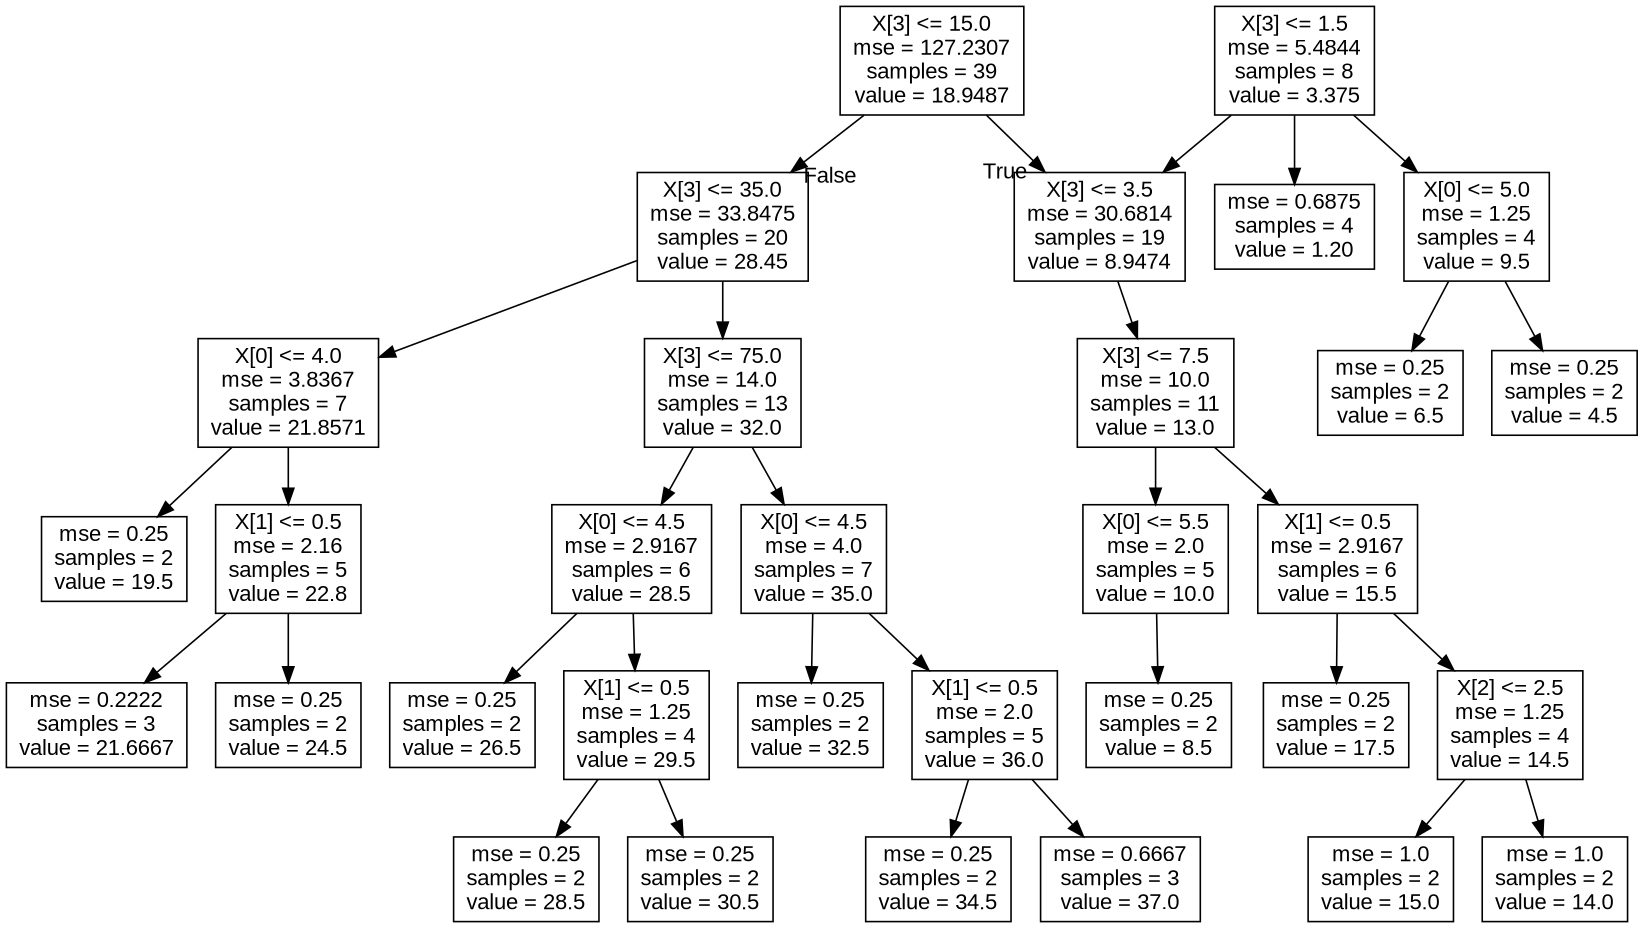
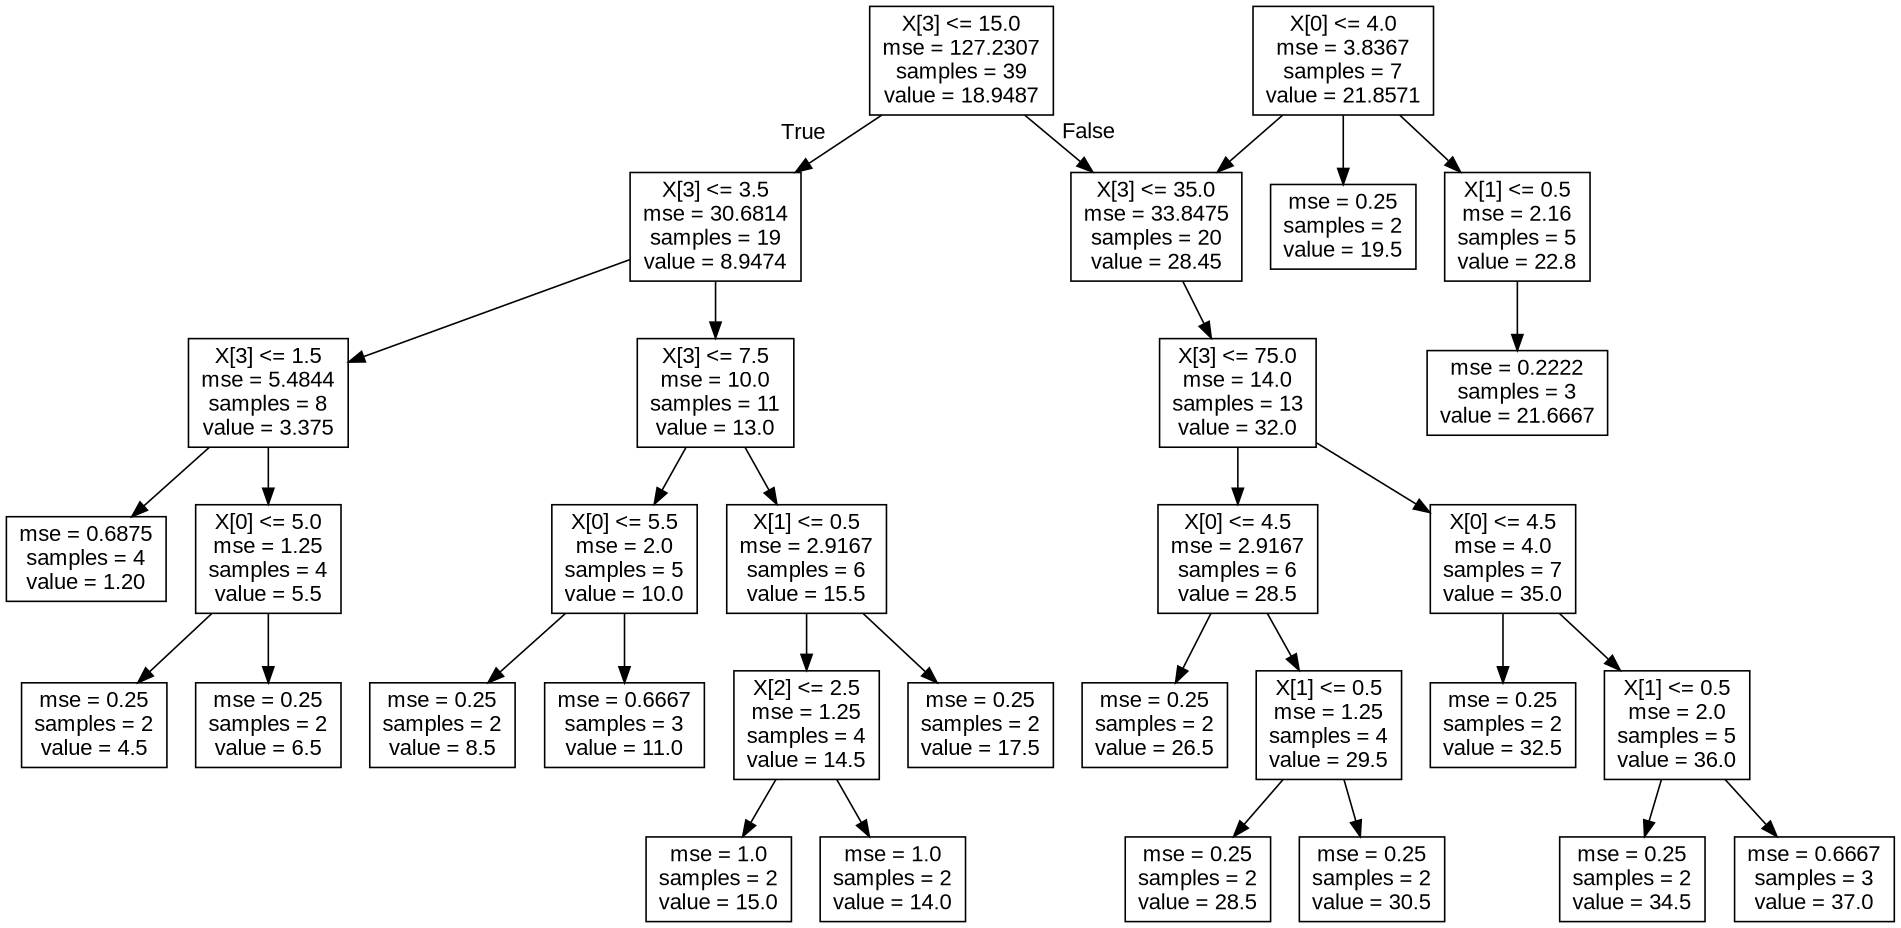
(1204, 138) -> (497, 308)
(1477, 227) -> (268, 559)
(516, 306) -> (1256, 138)
(288, 725) -> none
none -> (625, 725)
